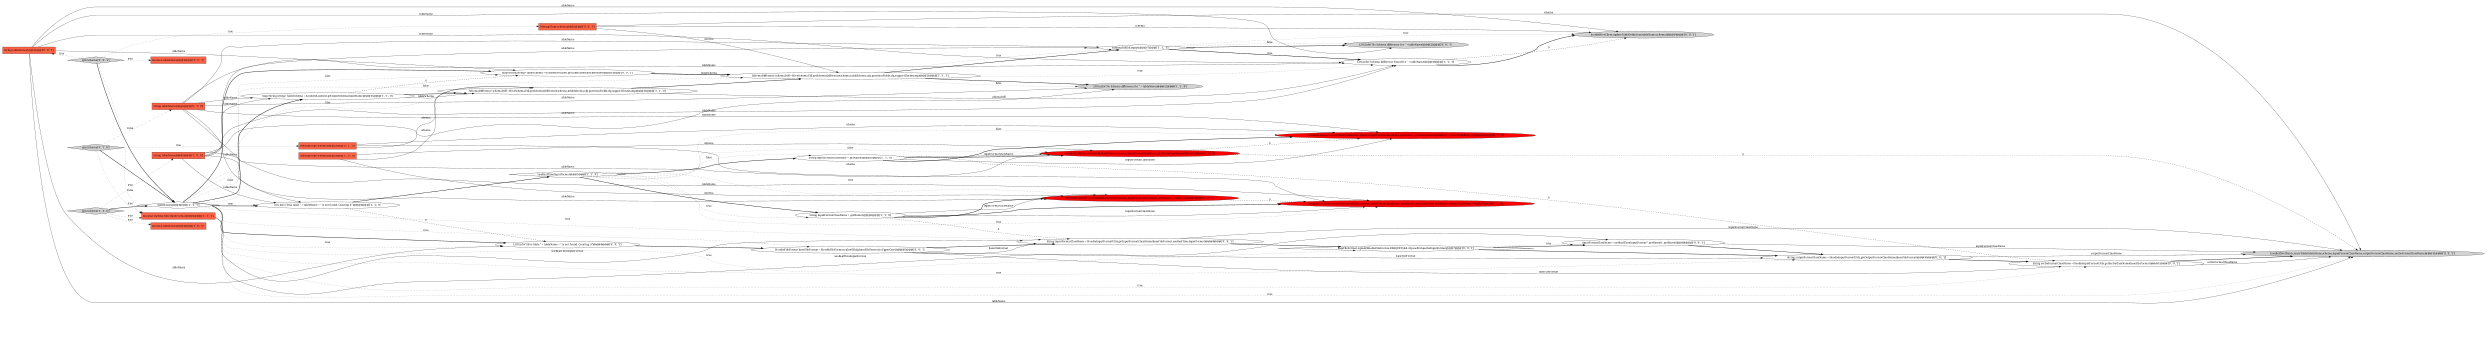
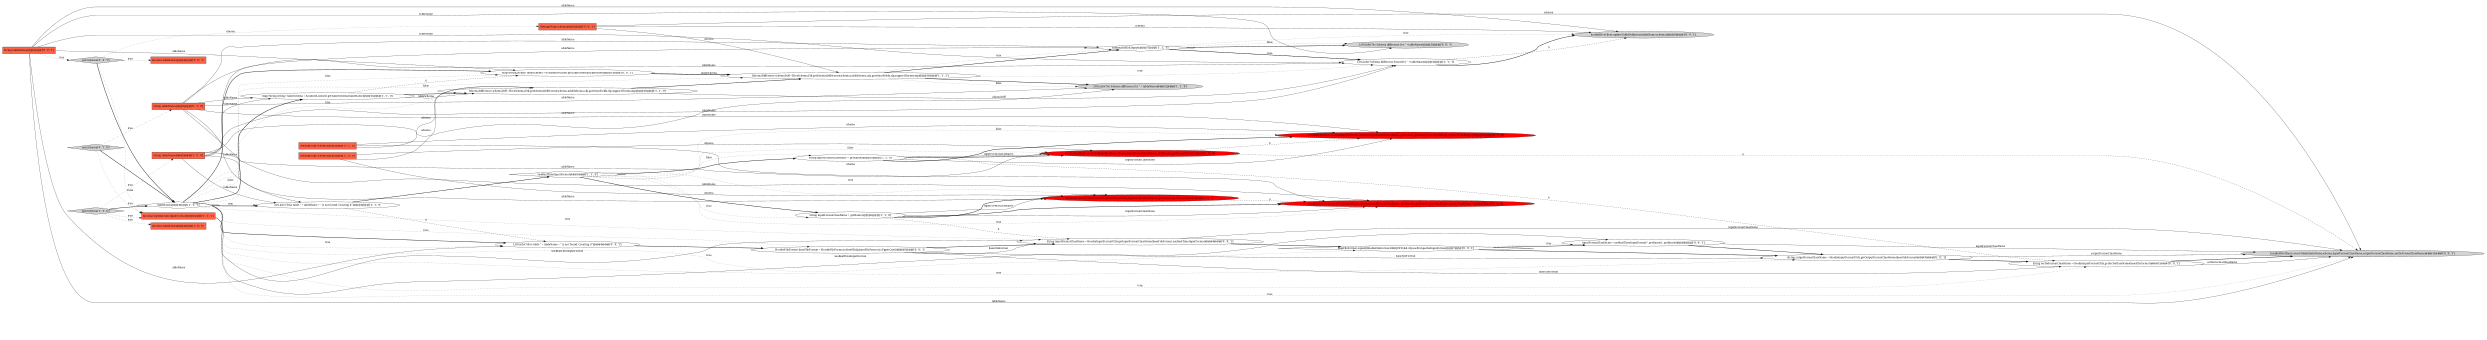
(230, 32) -> (230, 32)
(68, 56) -> (53, 58)
(130, 128) -> (130, 128)
(210, 147) -> none
